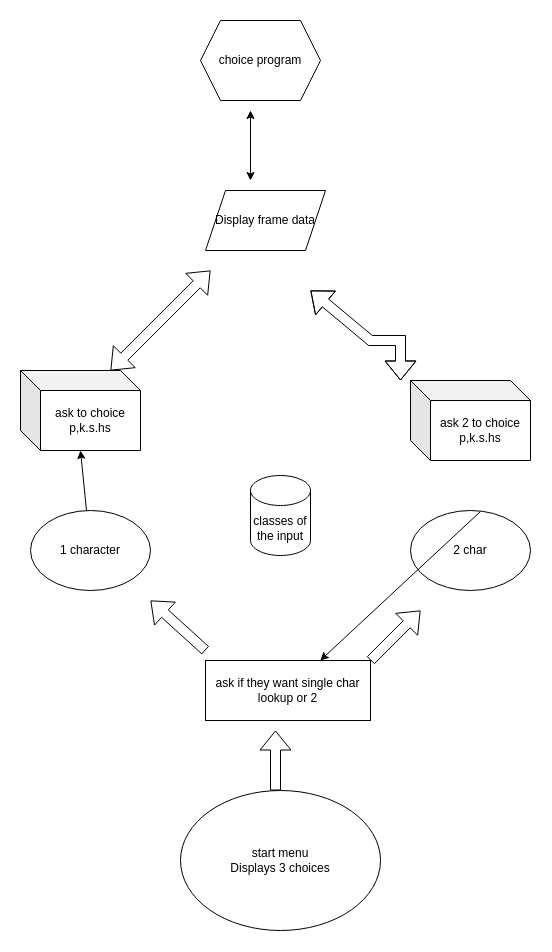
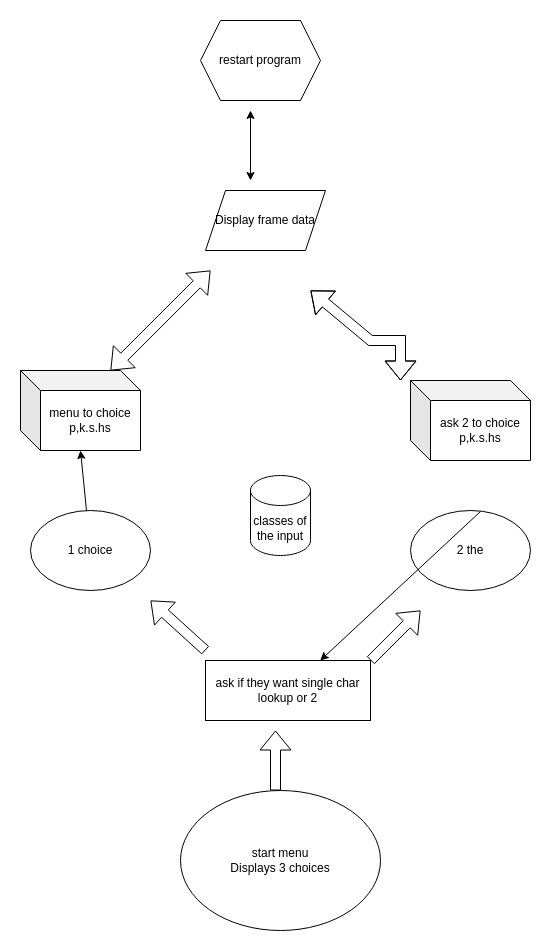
(261, 61) -> (261, 61)
(91, 421) -> (91, 421)
(91, 551) -> (91, 551)
(471, 551) -> (471, 551)
